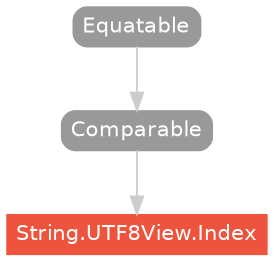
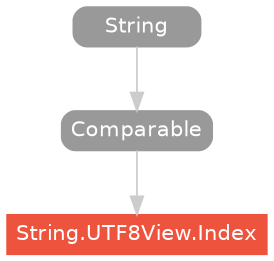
(137, 27) -> (137, 27)
